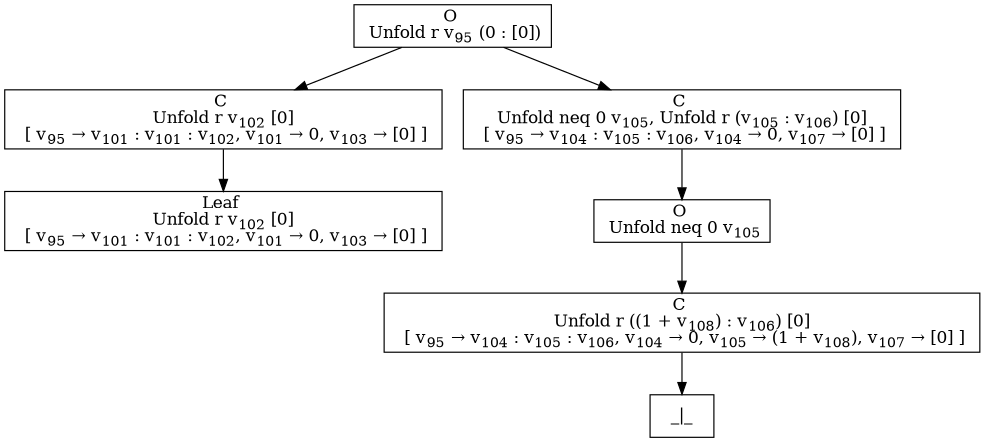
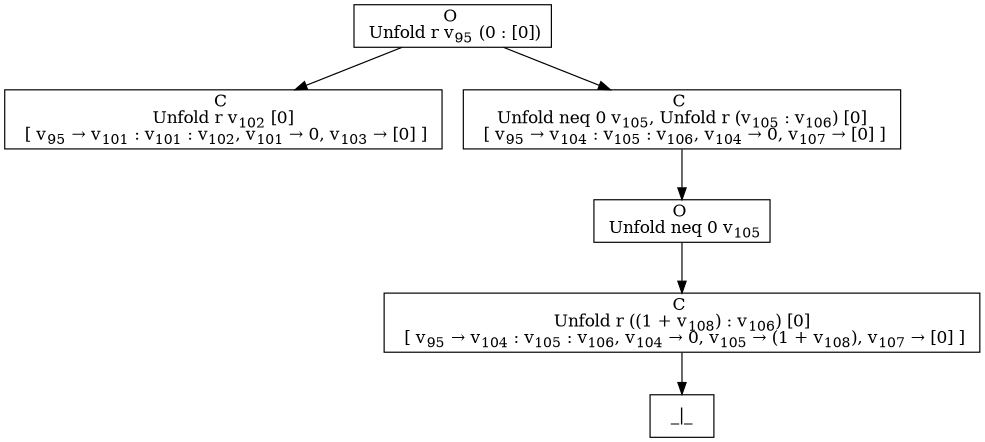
(223, 221) -> none
